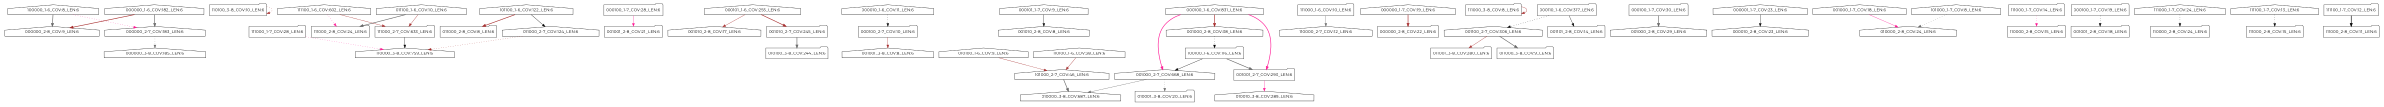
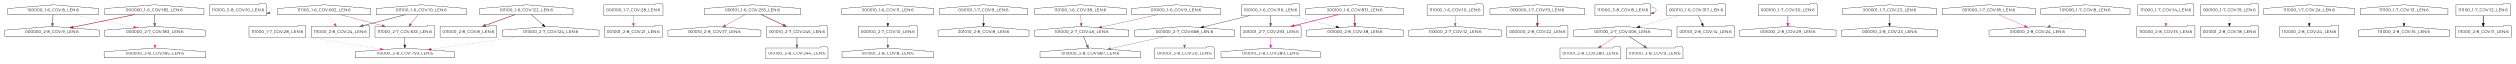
(1659, 20) -> (1788, 20)
(2275, 32) -> (2404, 32)
(1159, 36) -> none
(155, 41) -> (155, 41)
(1215, 41) -> (1317, 22)
